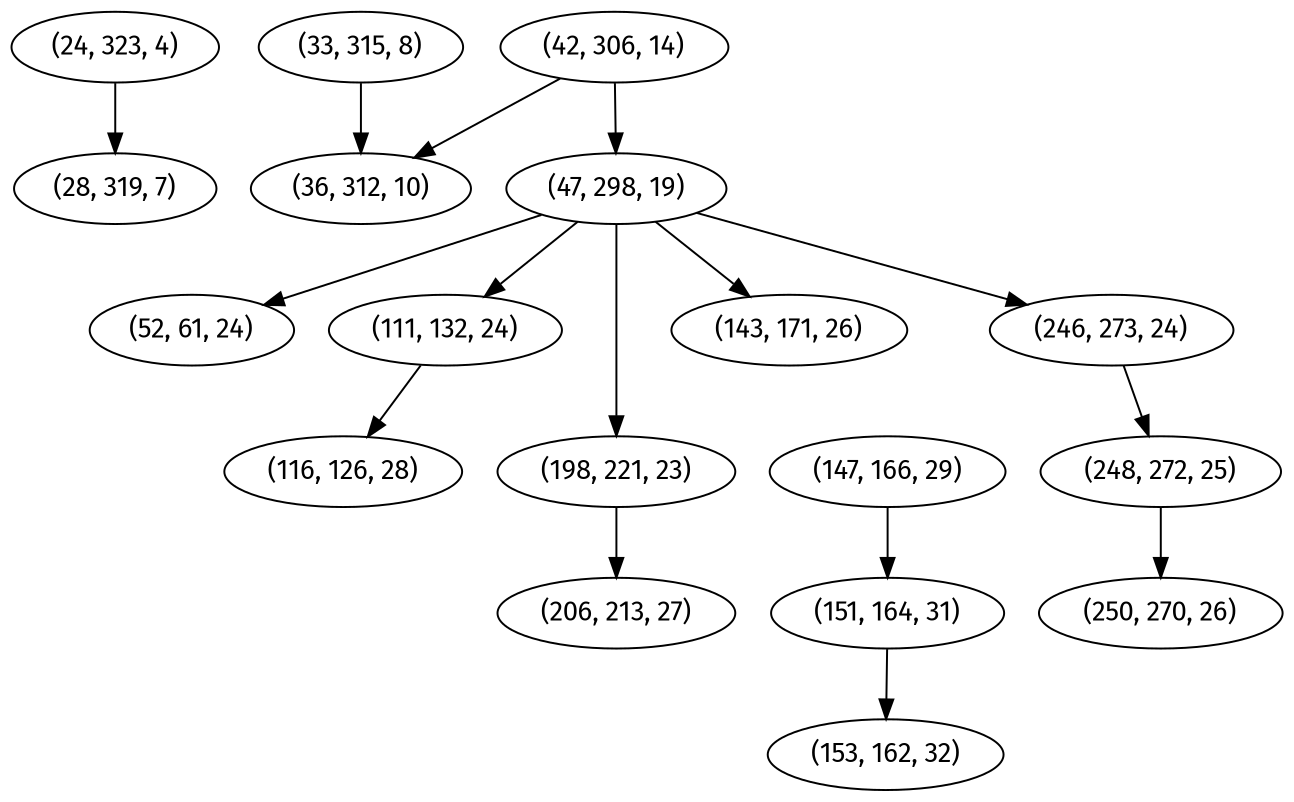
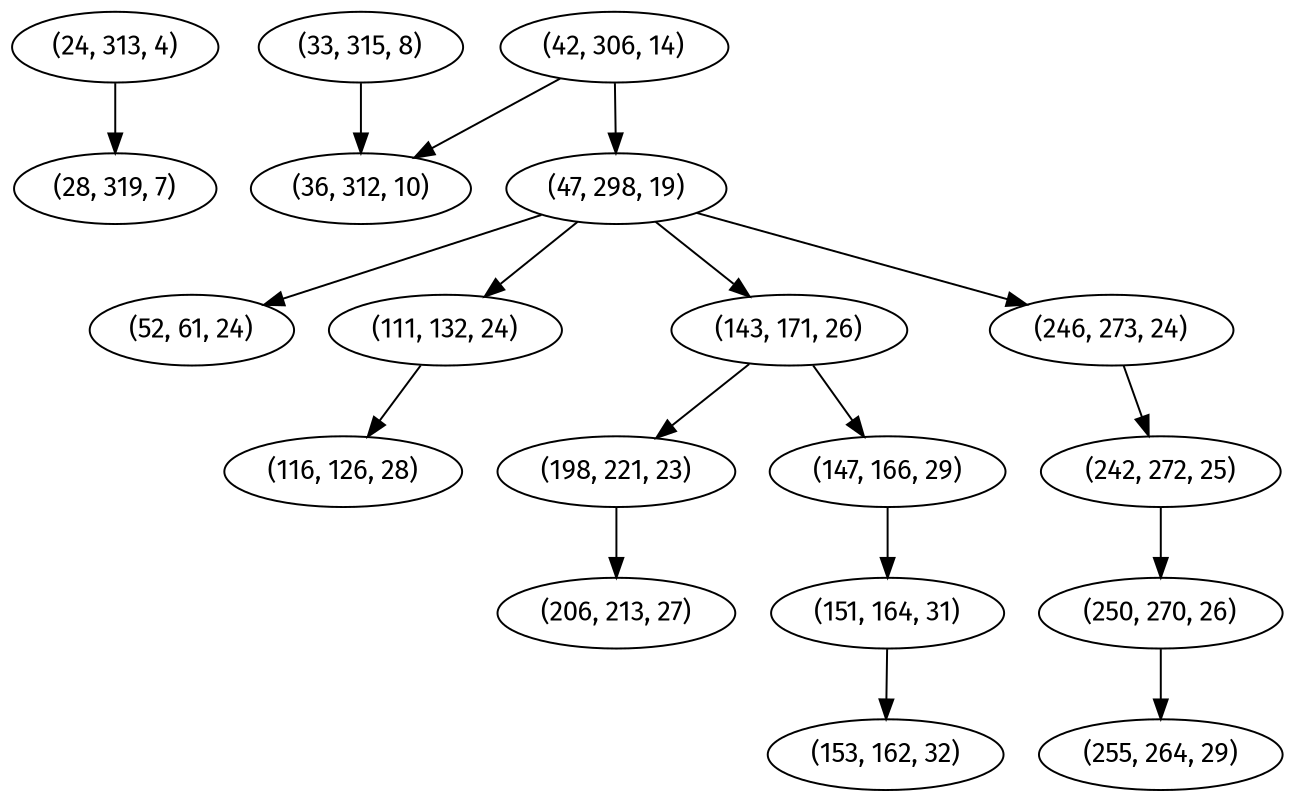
(115, 47) -> (115, 47)
(616, 320) -> (711, 395)
none -> (833, 393)
(1161, 472) -> (1161, 472)
none -> (1161, 755)
